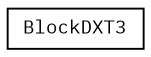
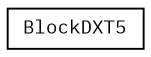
(76, 29) -> (76, 29)
